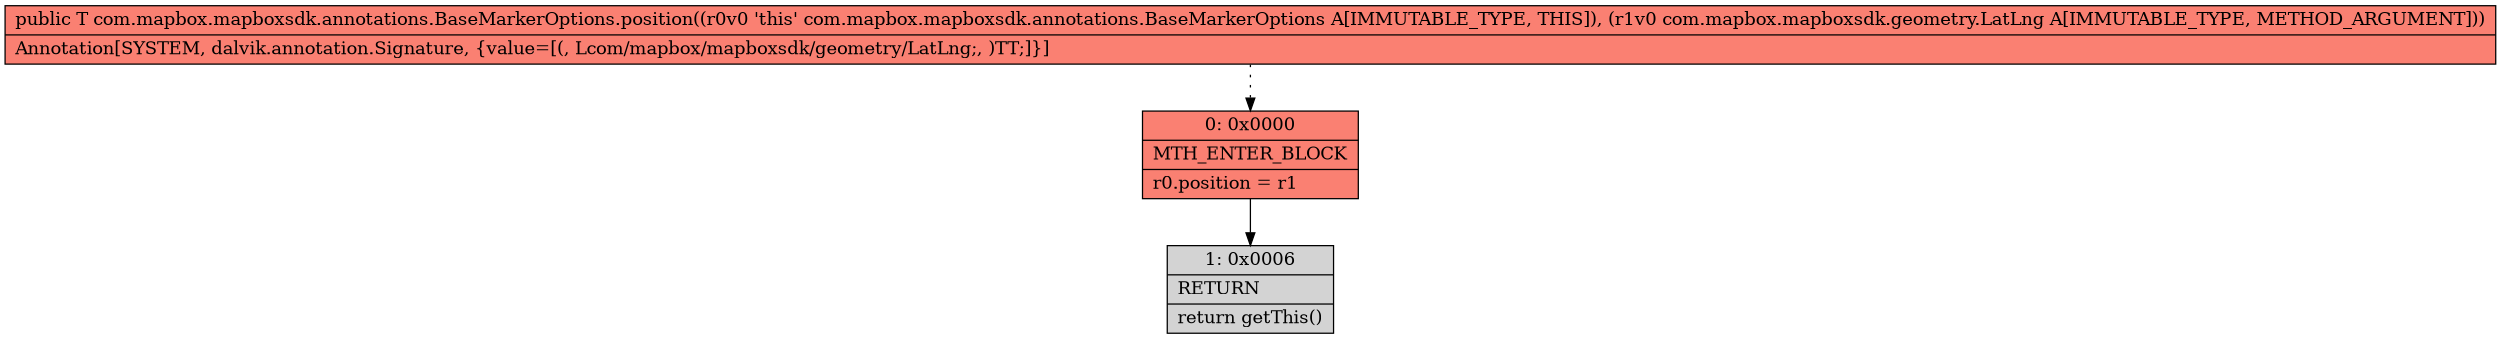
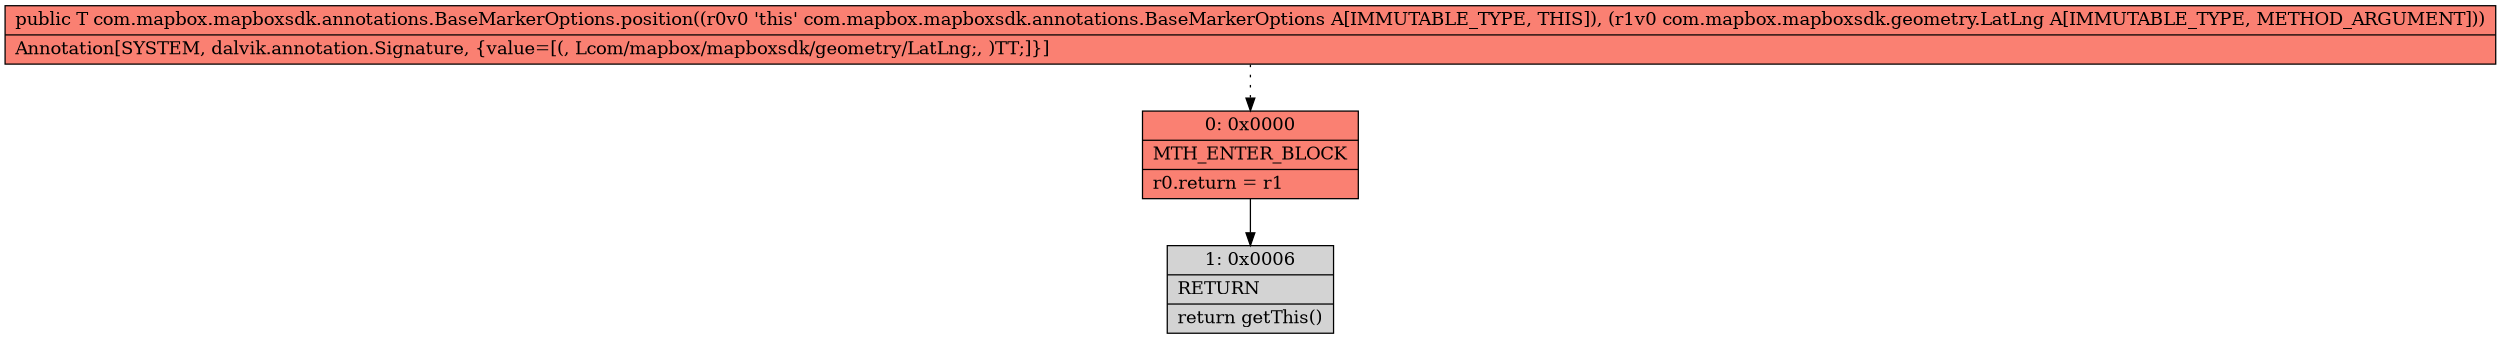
(1226, 183) -> (1218, 183)
